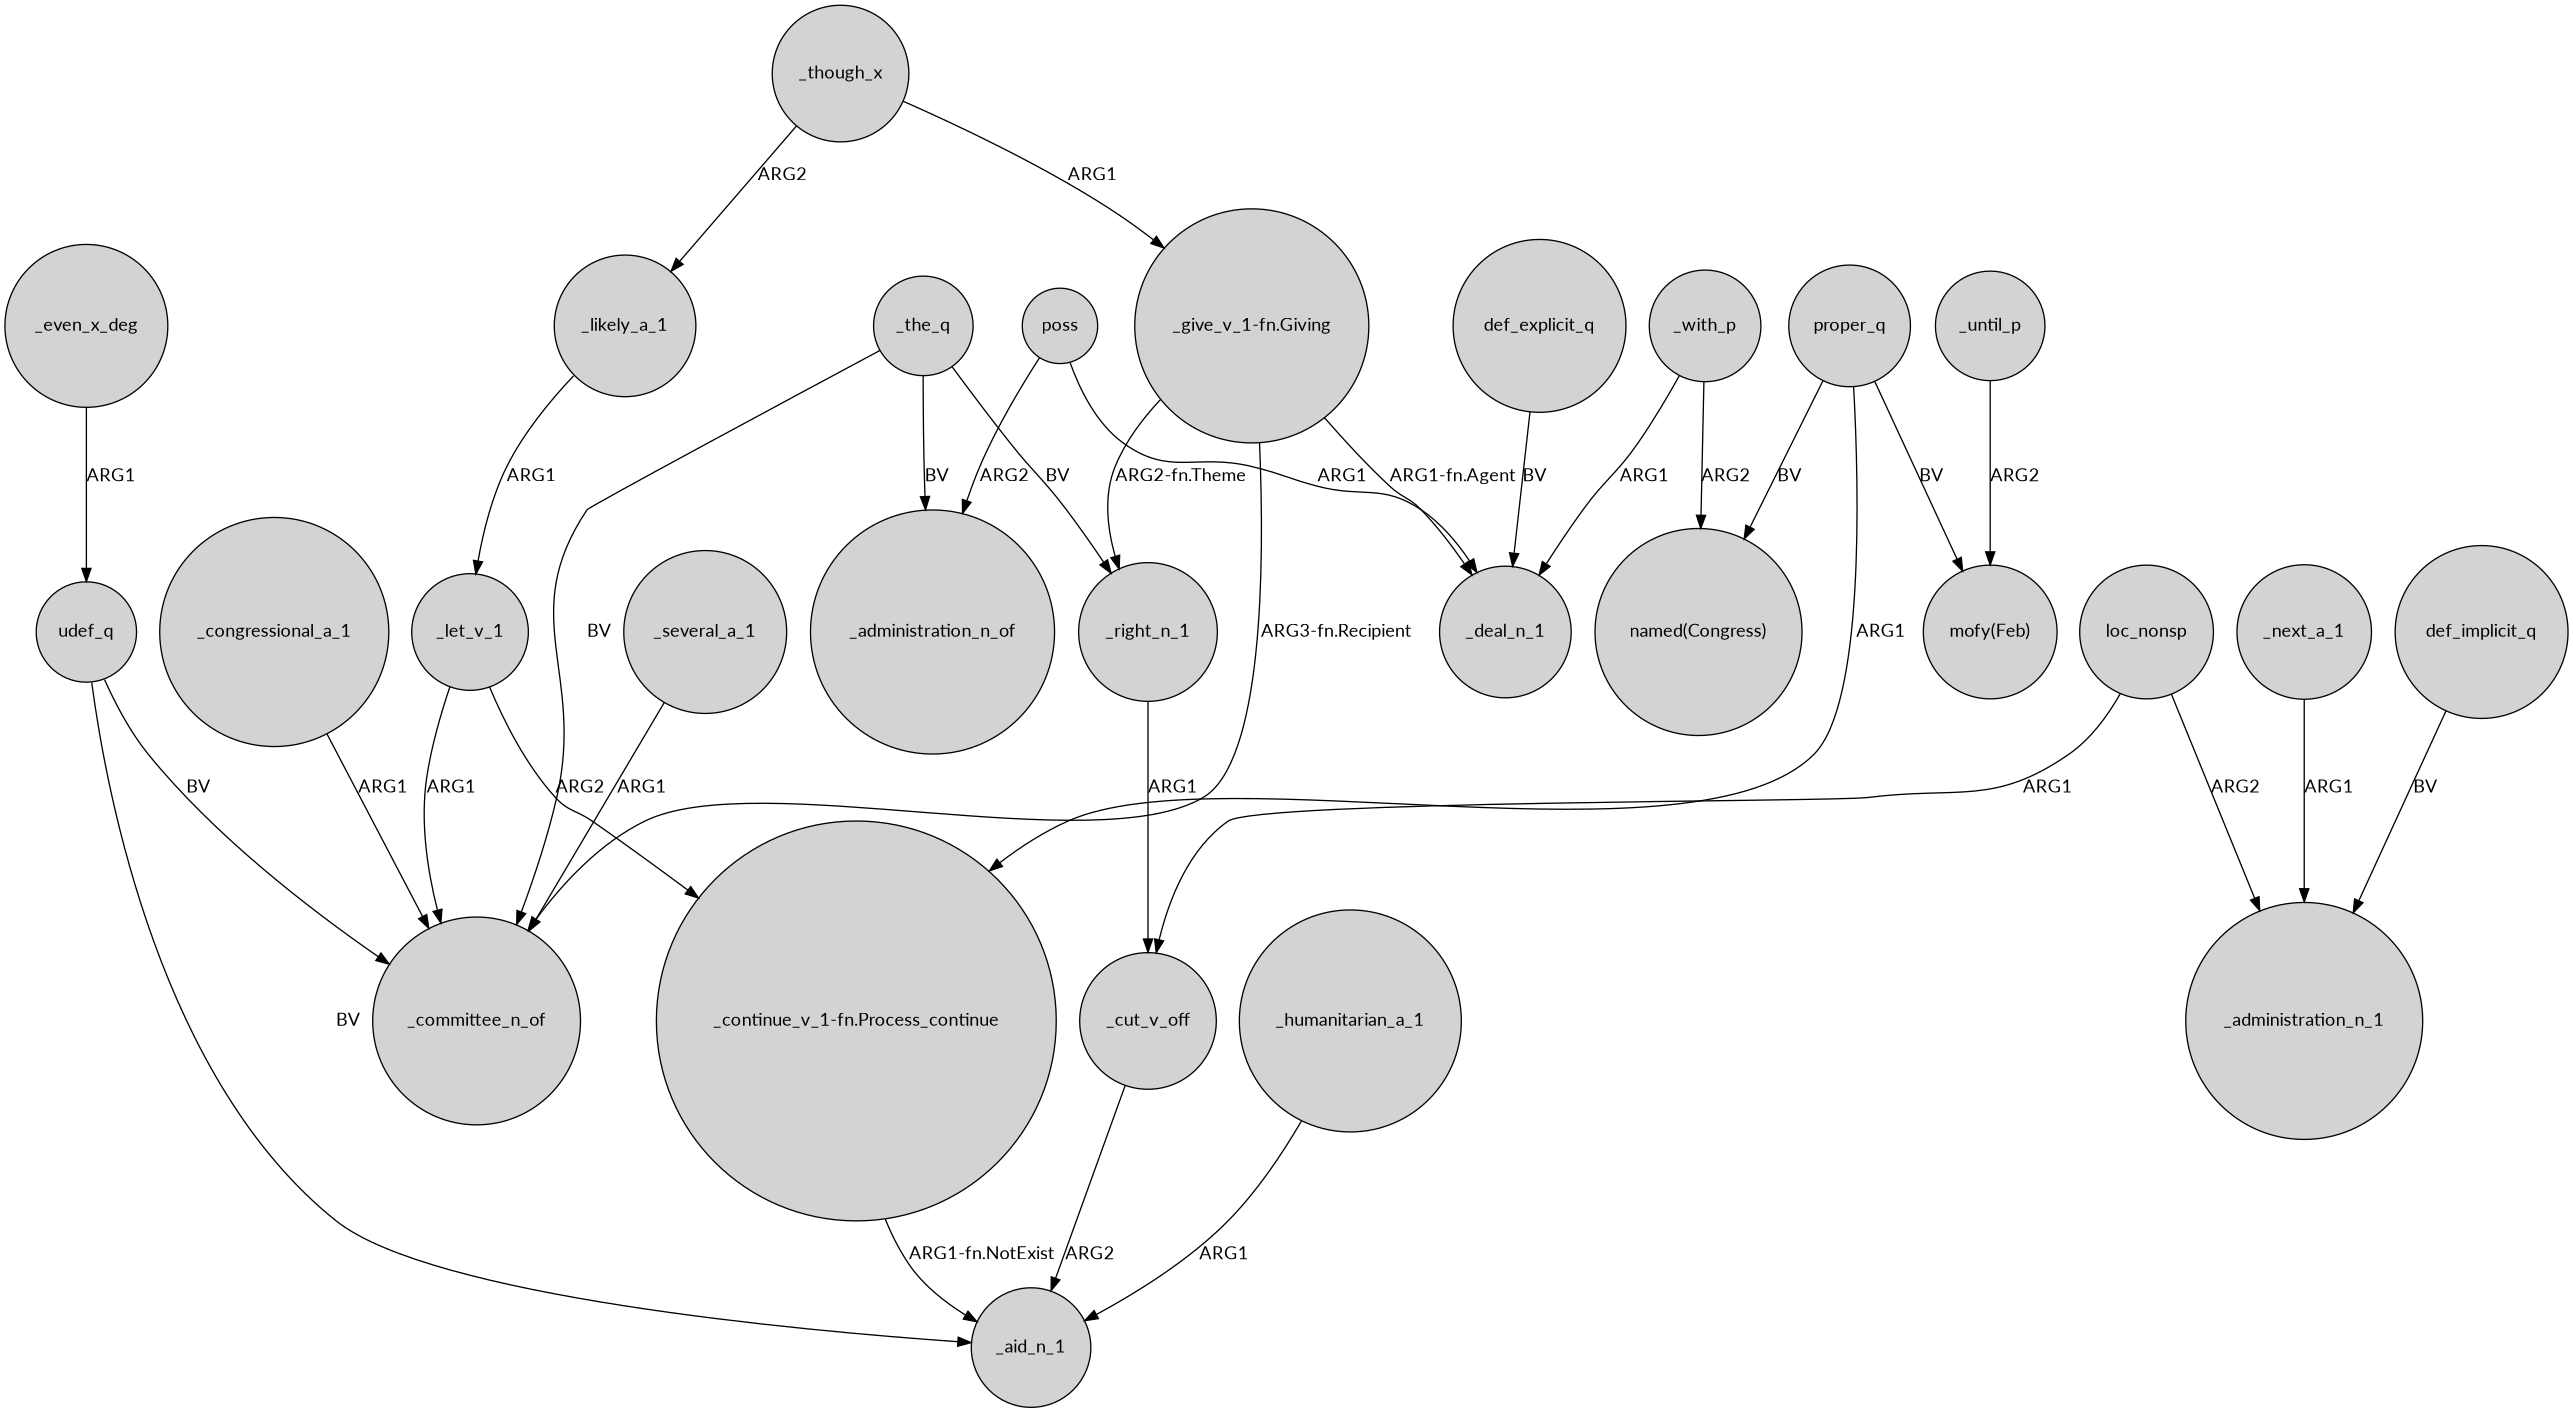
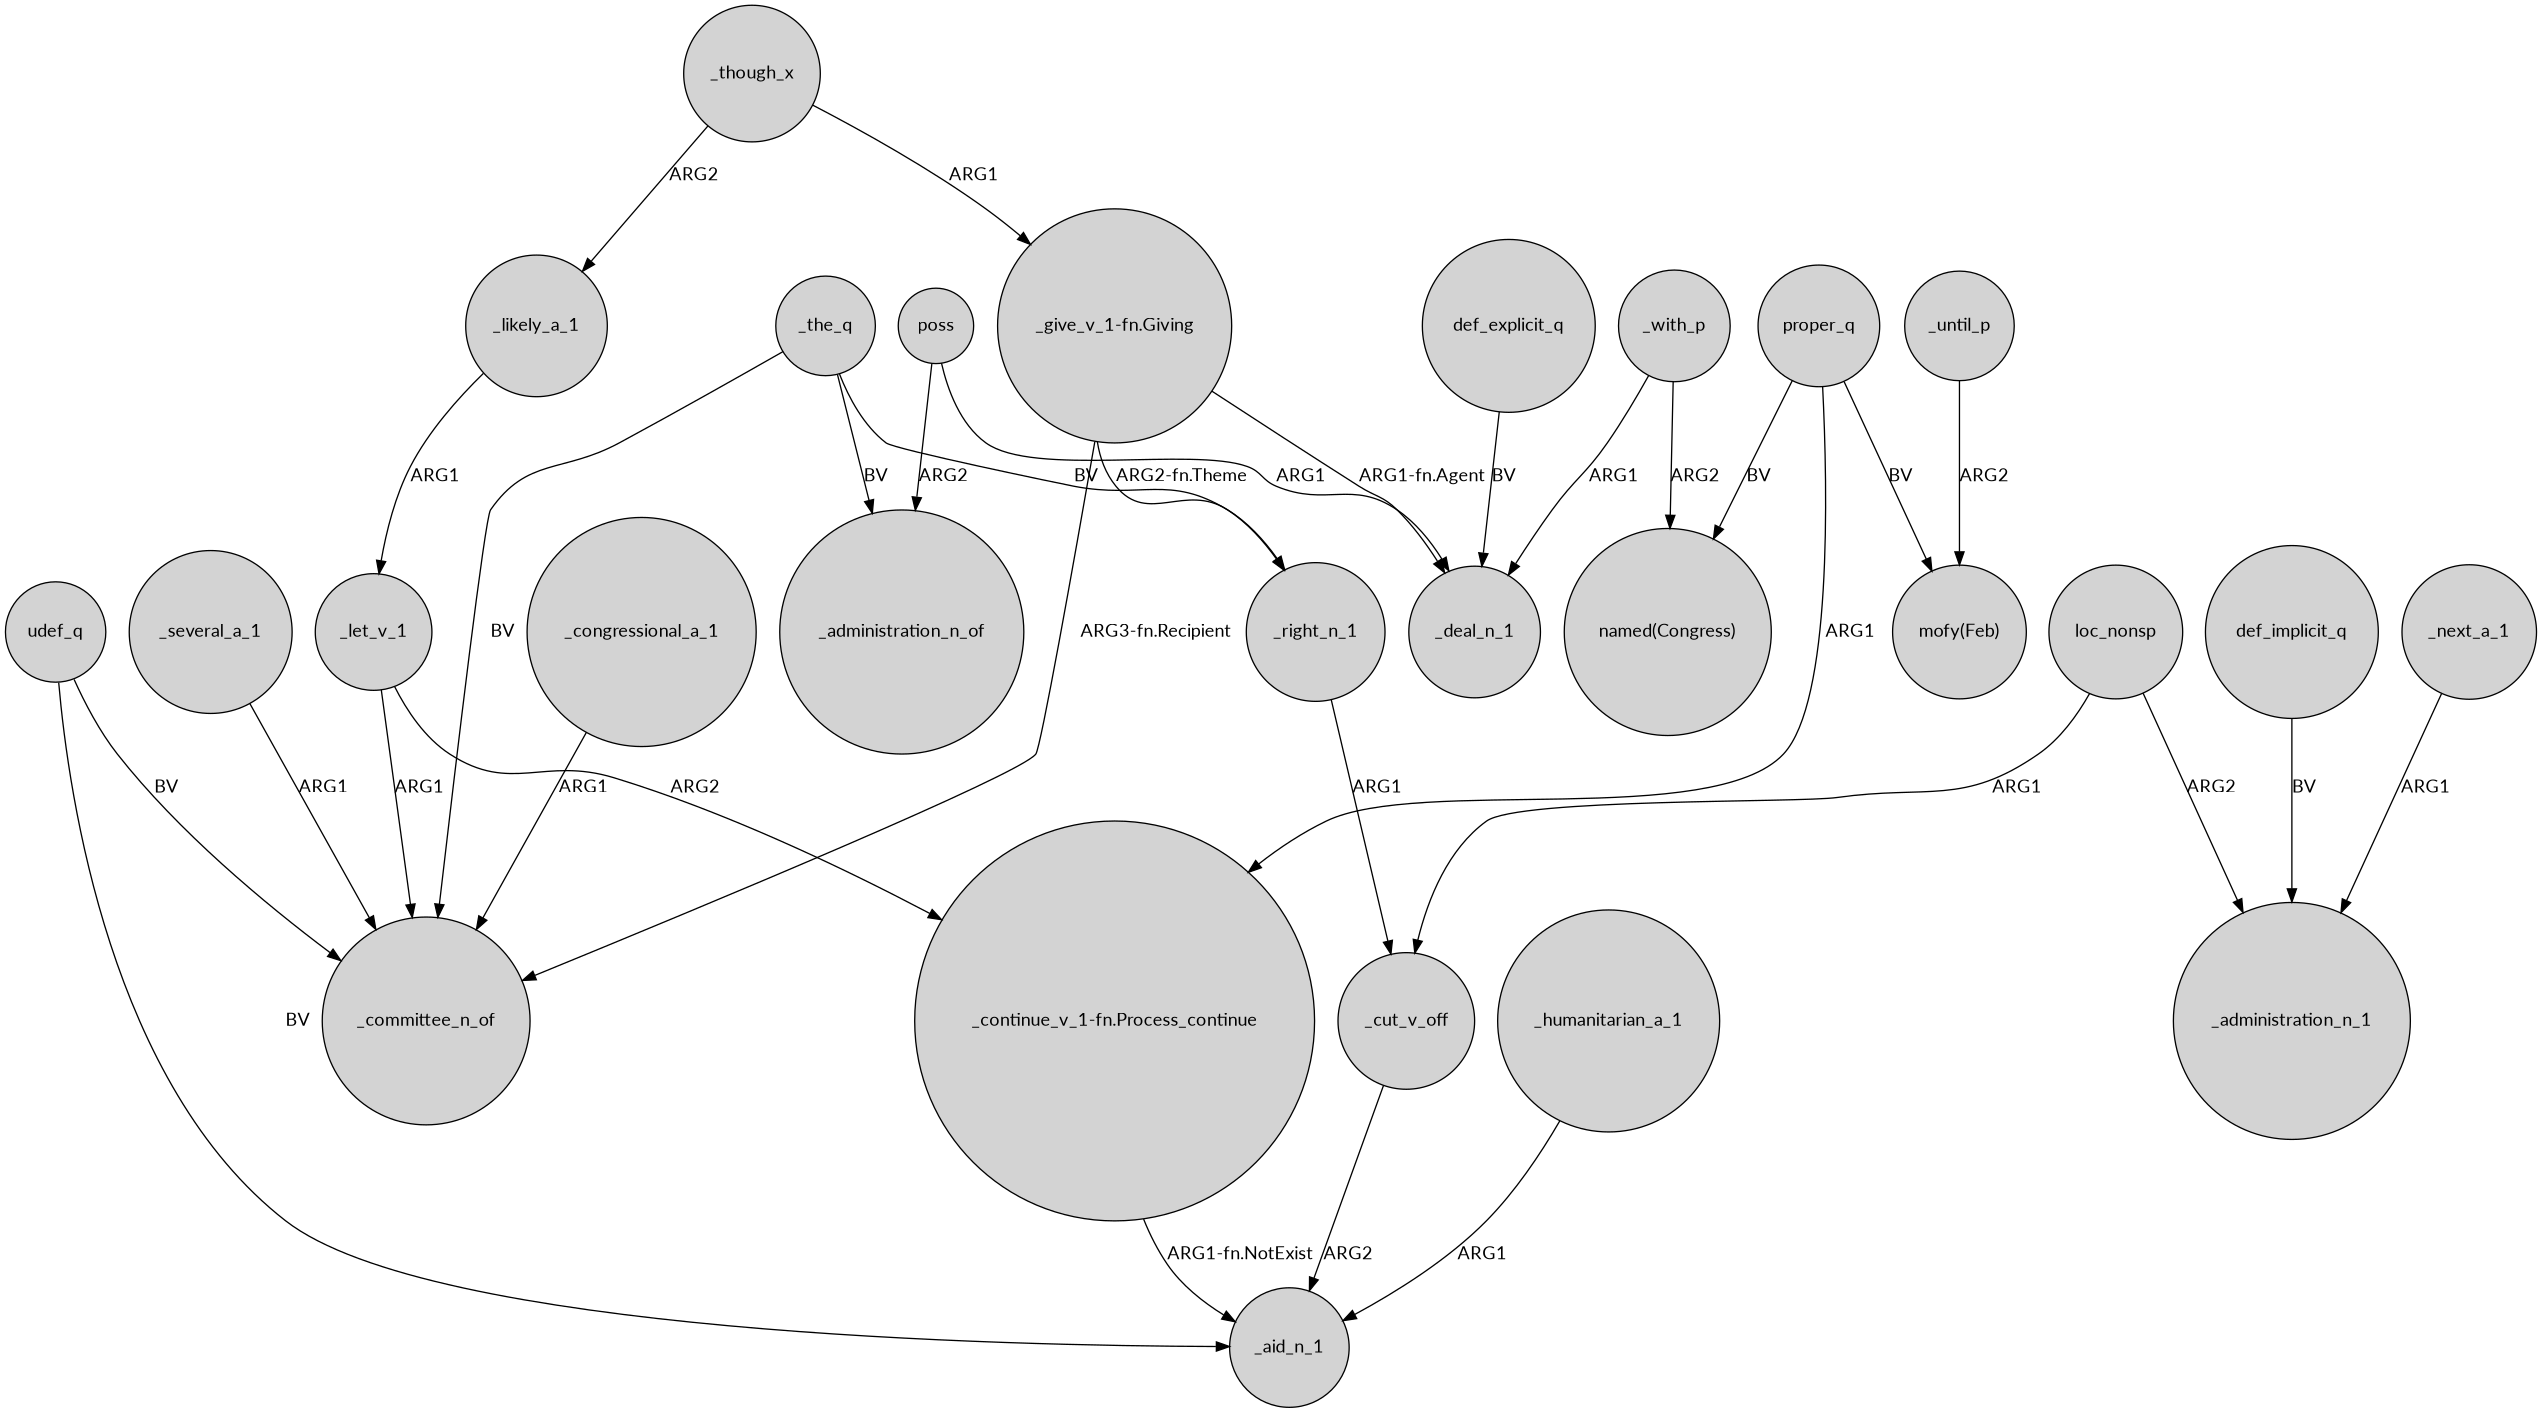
(86, 326) -> none
